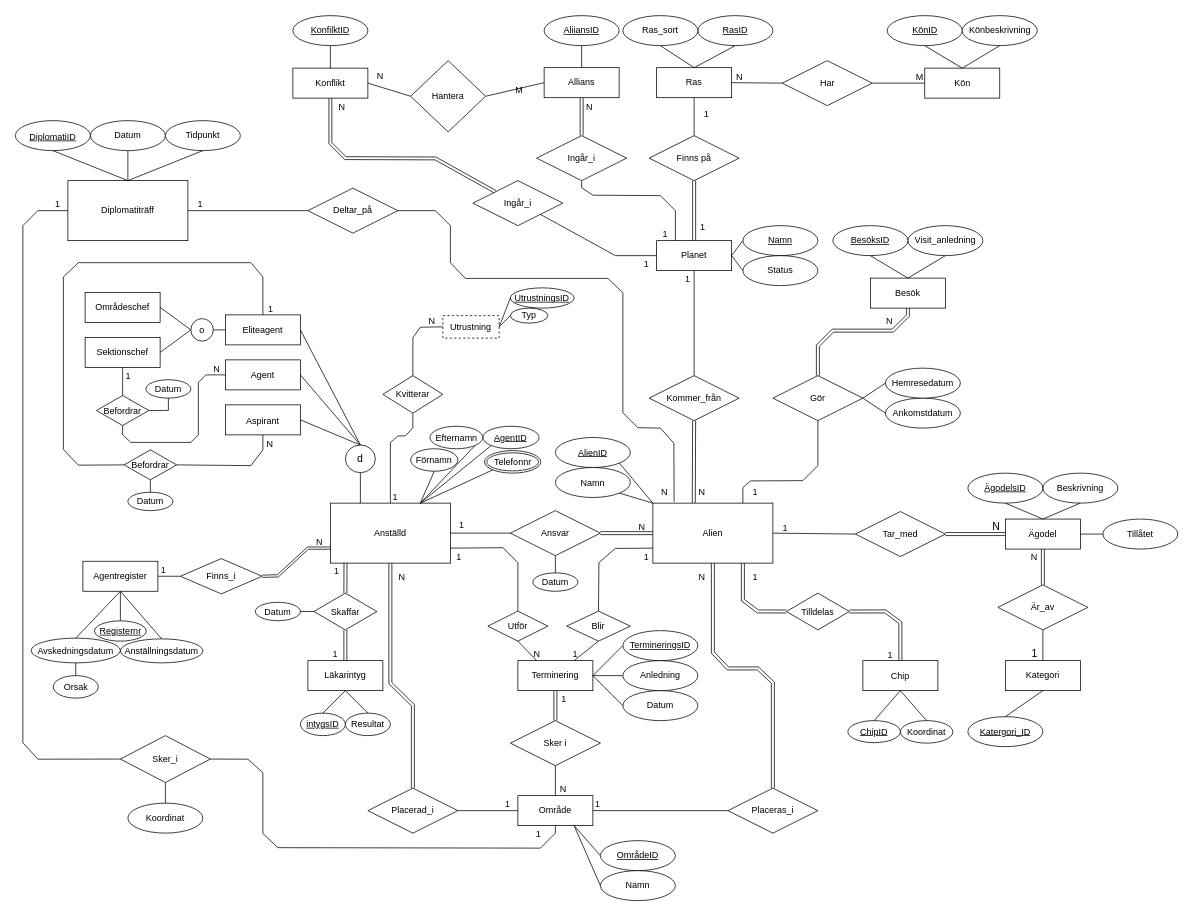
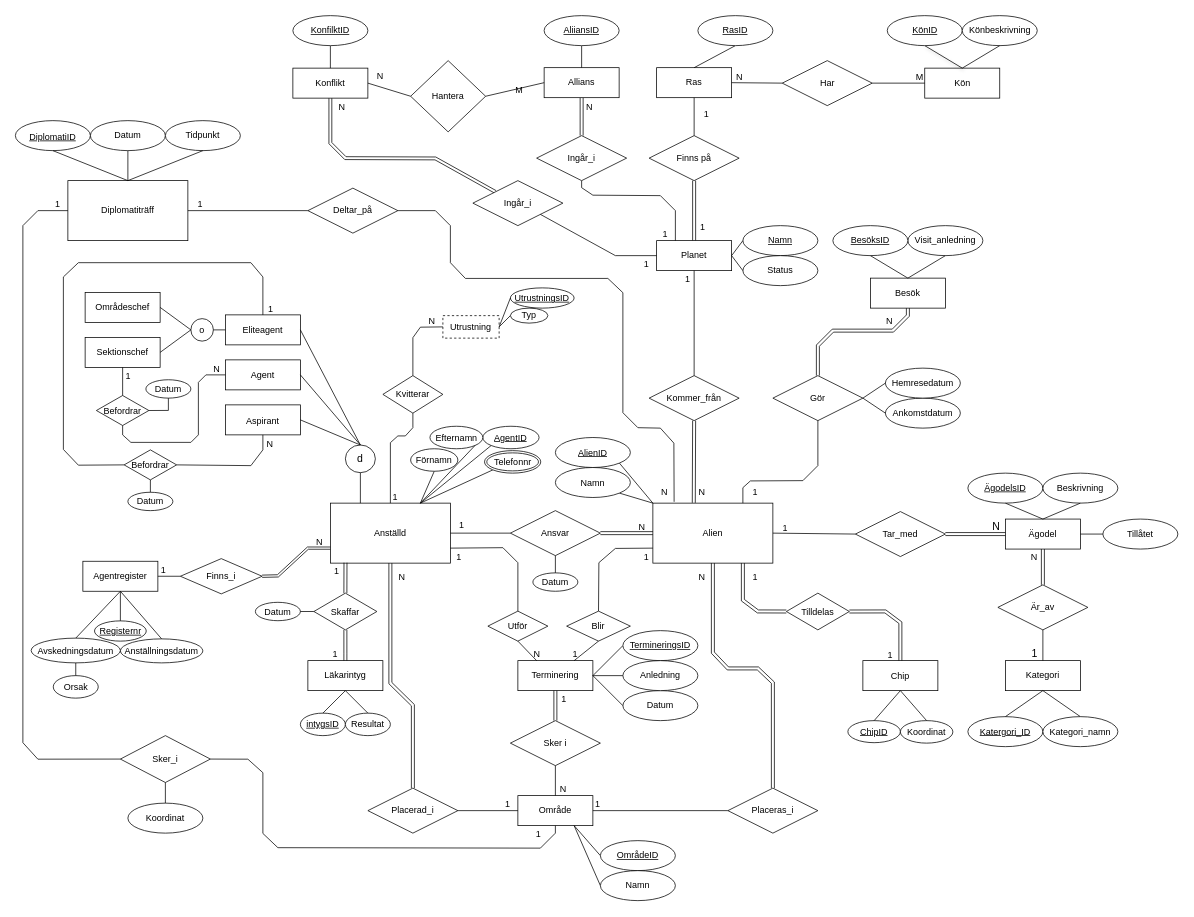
(660, 30) -> none
(677, 56) -> none
none -> (1061, 703)
none -> (1080, 731)
